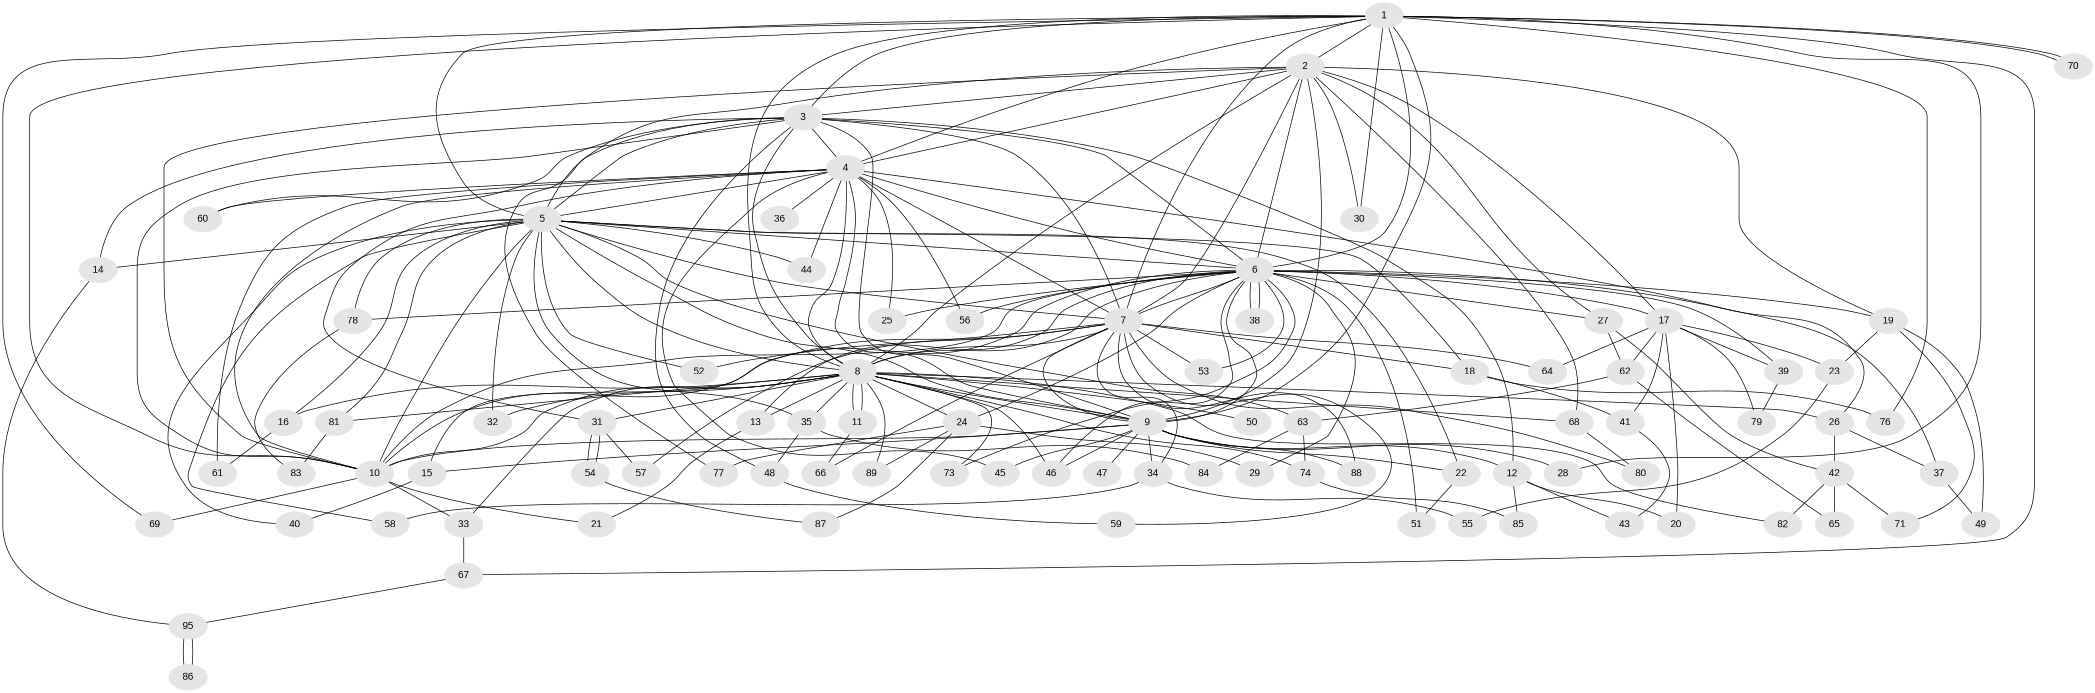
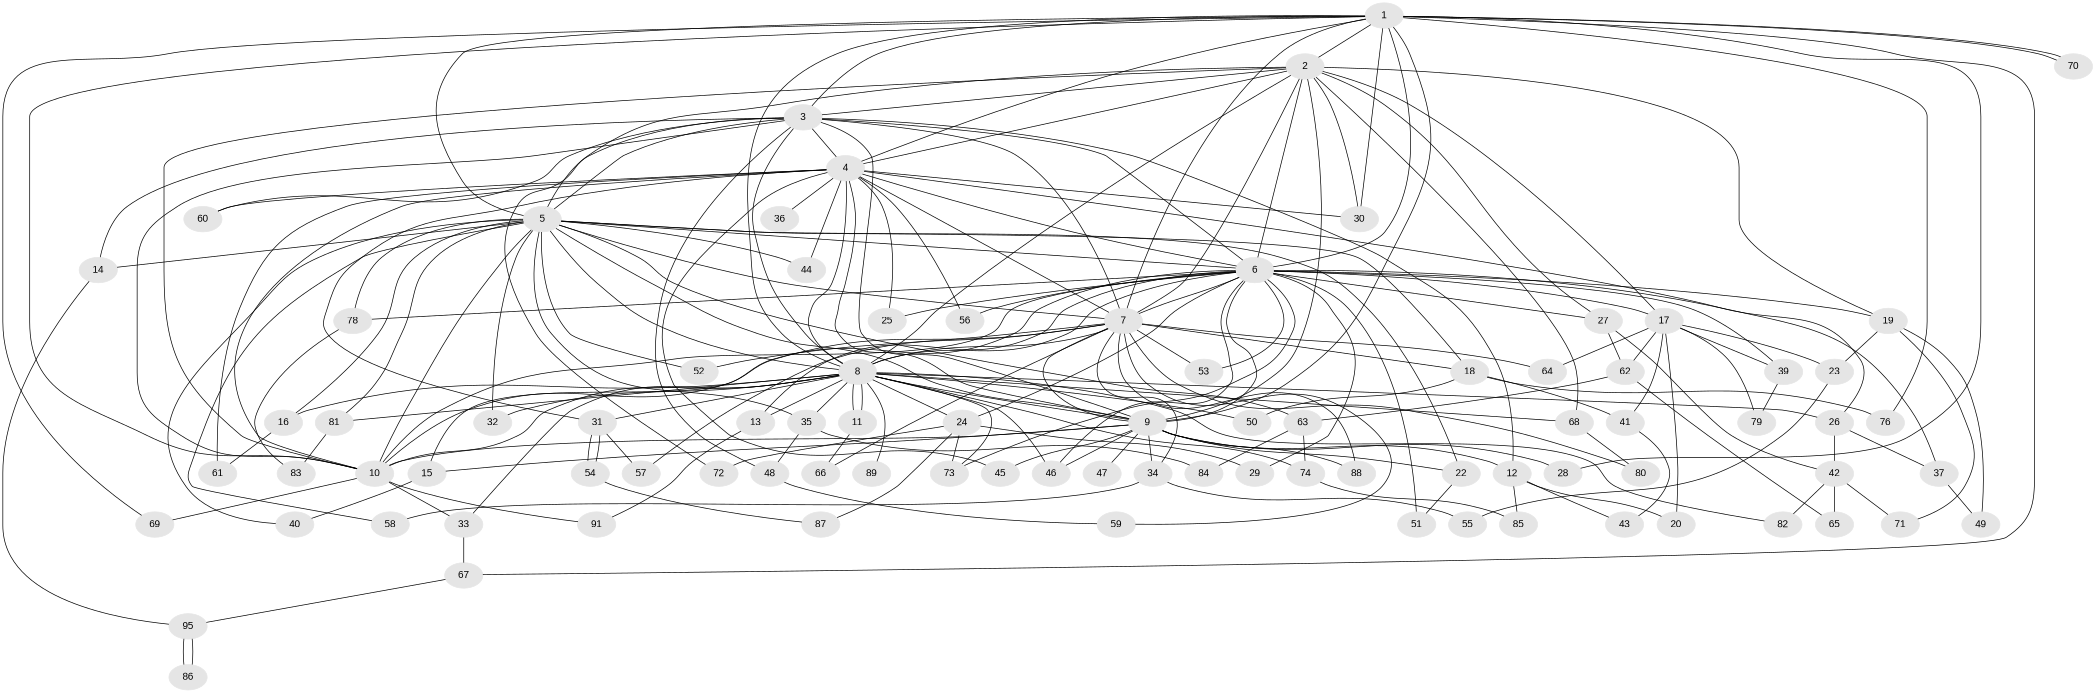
(694, 194) -> (1091, 193)
(1255, 321) -> none
none -> (1360, 397)
(923, 445) -> (956, 446)
(719, 474) -> (719, 474)
(597, 525) -> (597, 525)
